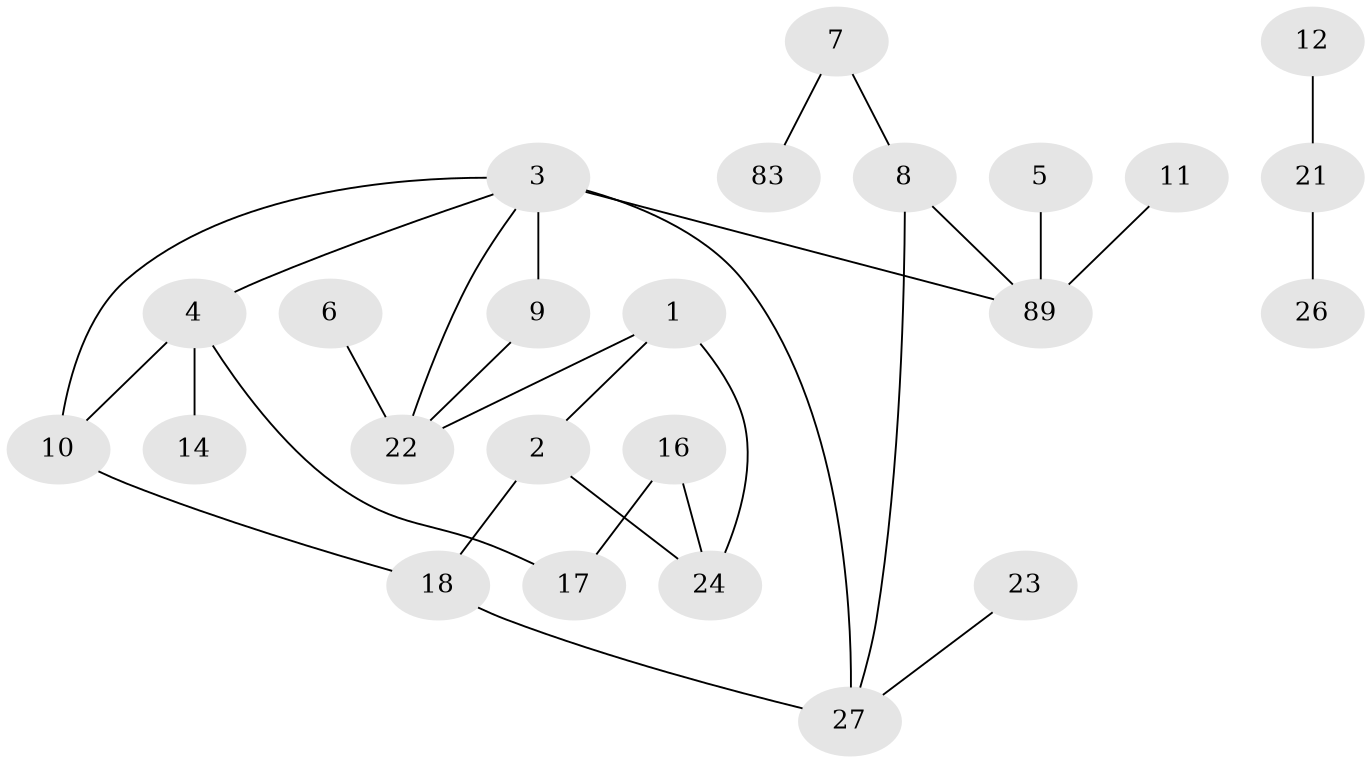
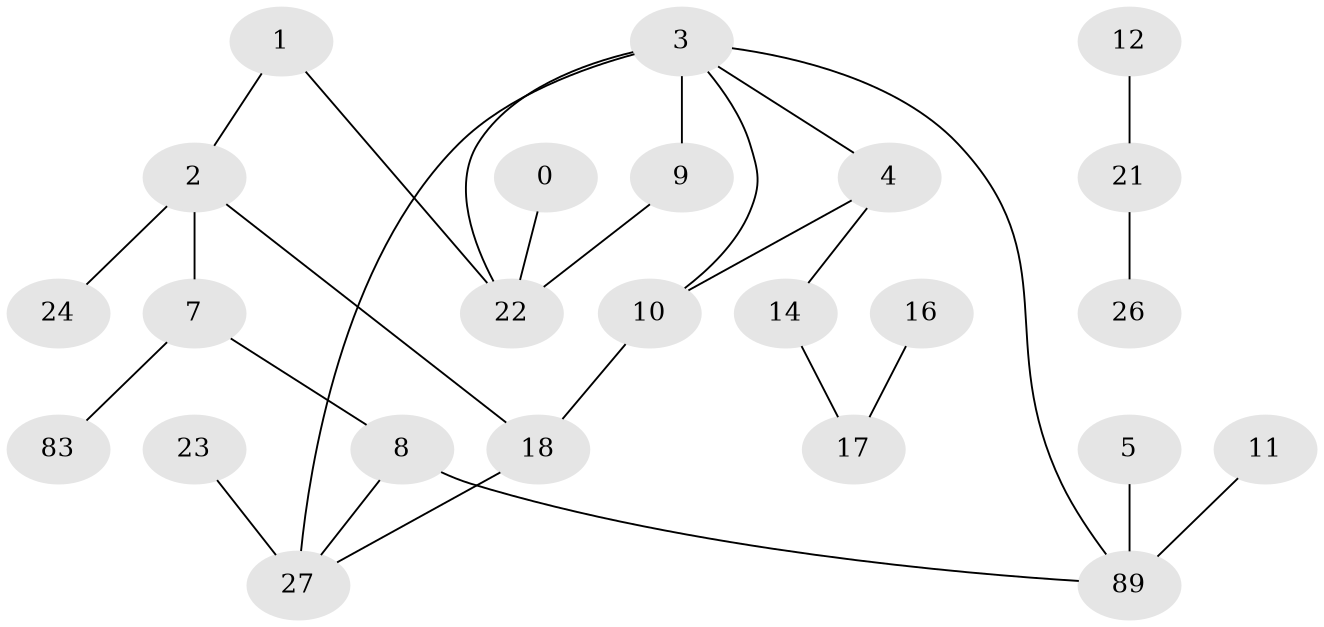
none -> (195, 246)
(331, 314) -> (546, 178)
(747, 444) -> none
(348, 492) -> (820, 382)
(692, 518) -> none
